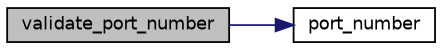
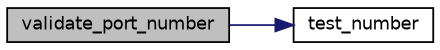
(364, 25) -> (363, 25)
